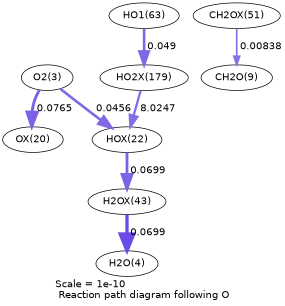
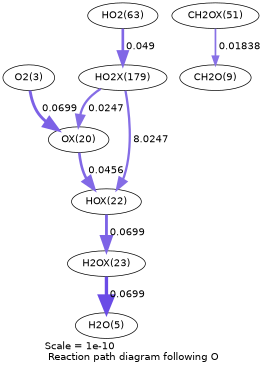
(144, 16) -> (123, 16)
(260, 47) -> (238, 47)
none -> (88, 100)
(81, 105) -> (82, 166)
(53, 109) -> (58, 109)
(127, 202) -> (106, 264)
(127, 264) -> (106, 326)
